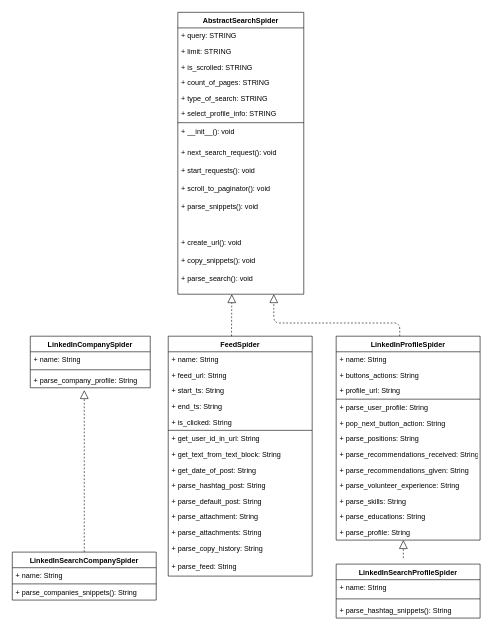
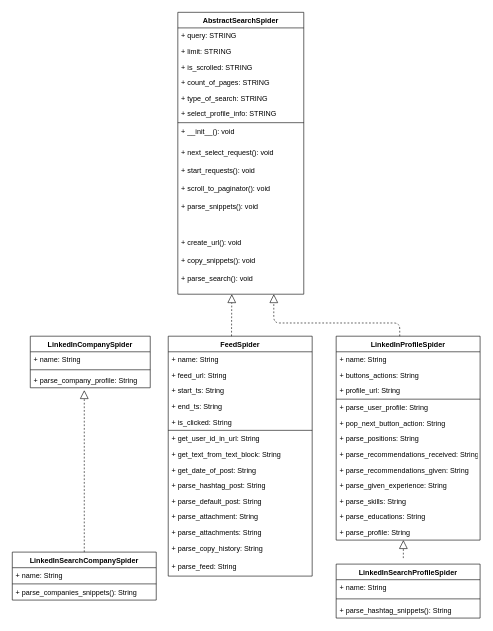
(237, 152) -> (236, 152)
(407, 486) -> (399, 486)
